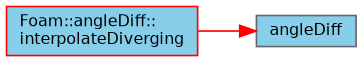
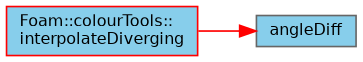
(102, 31) -> (102, 31)
